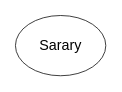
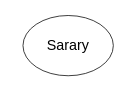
(60, 45) -> (68, 45)
